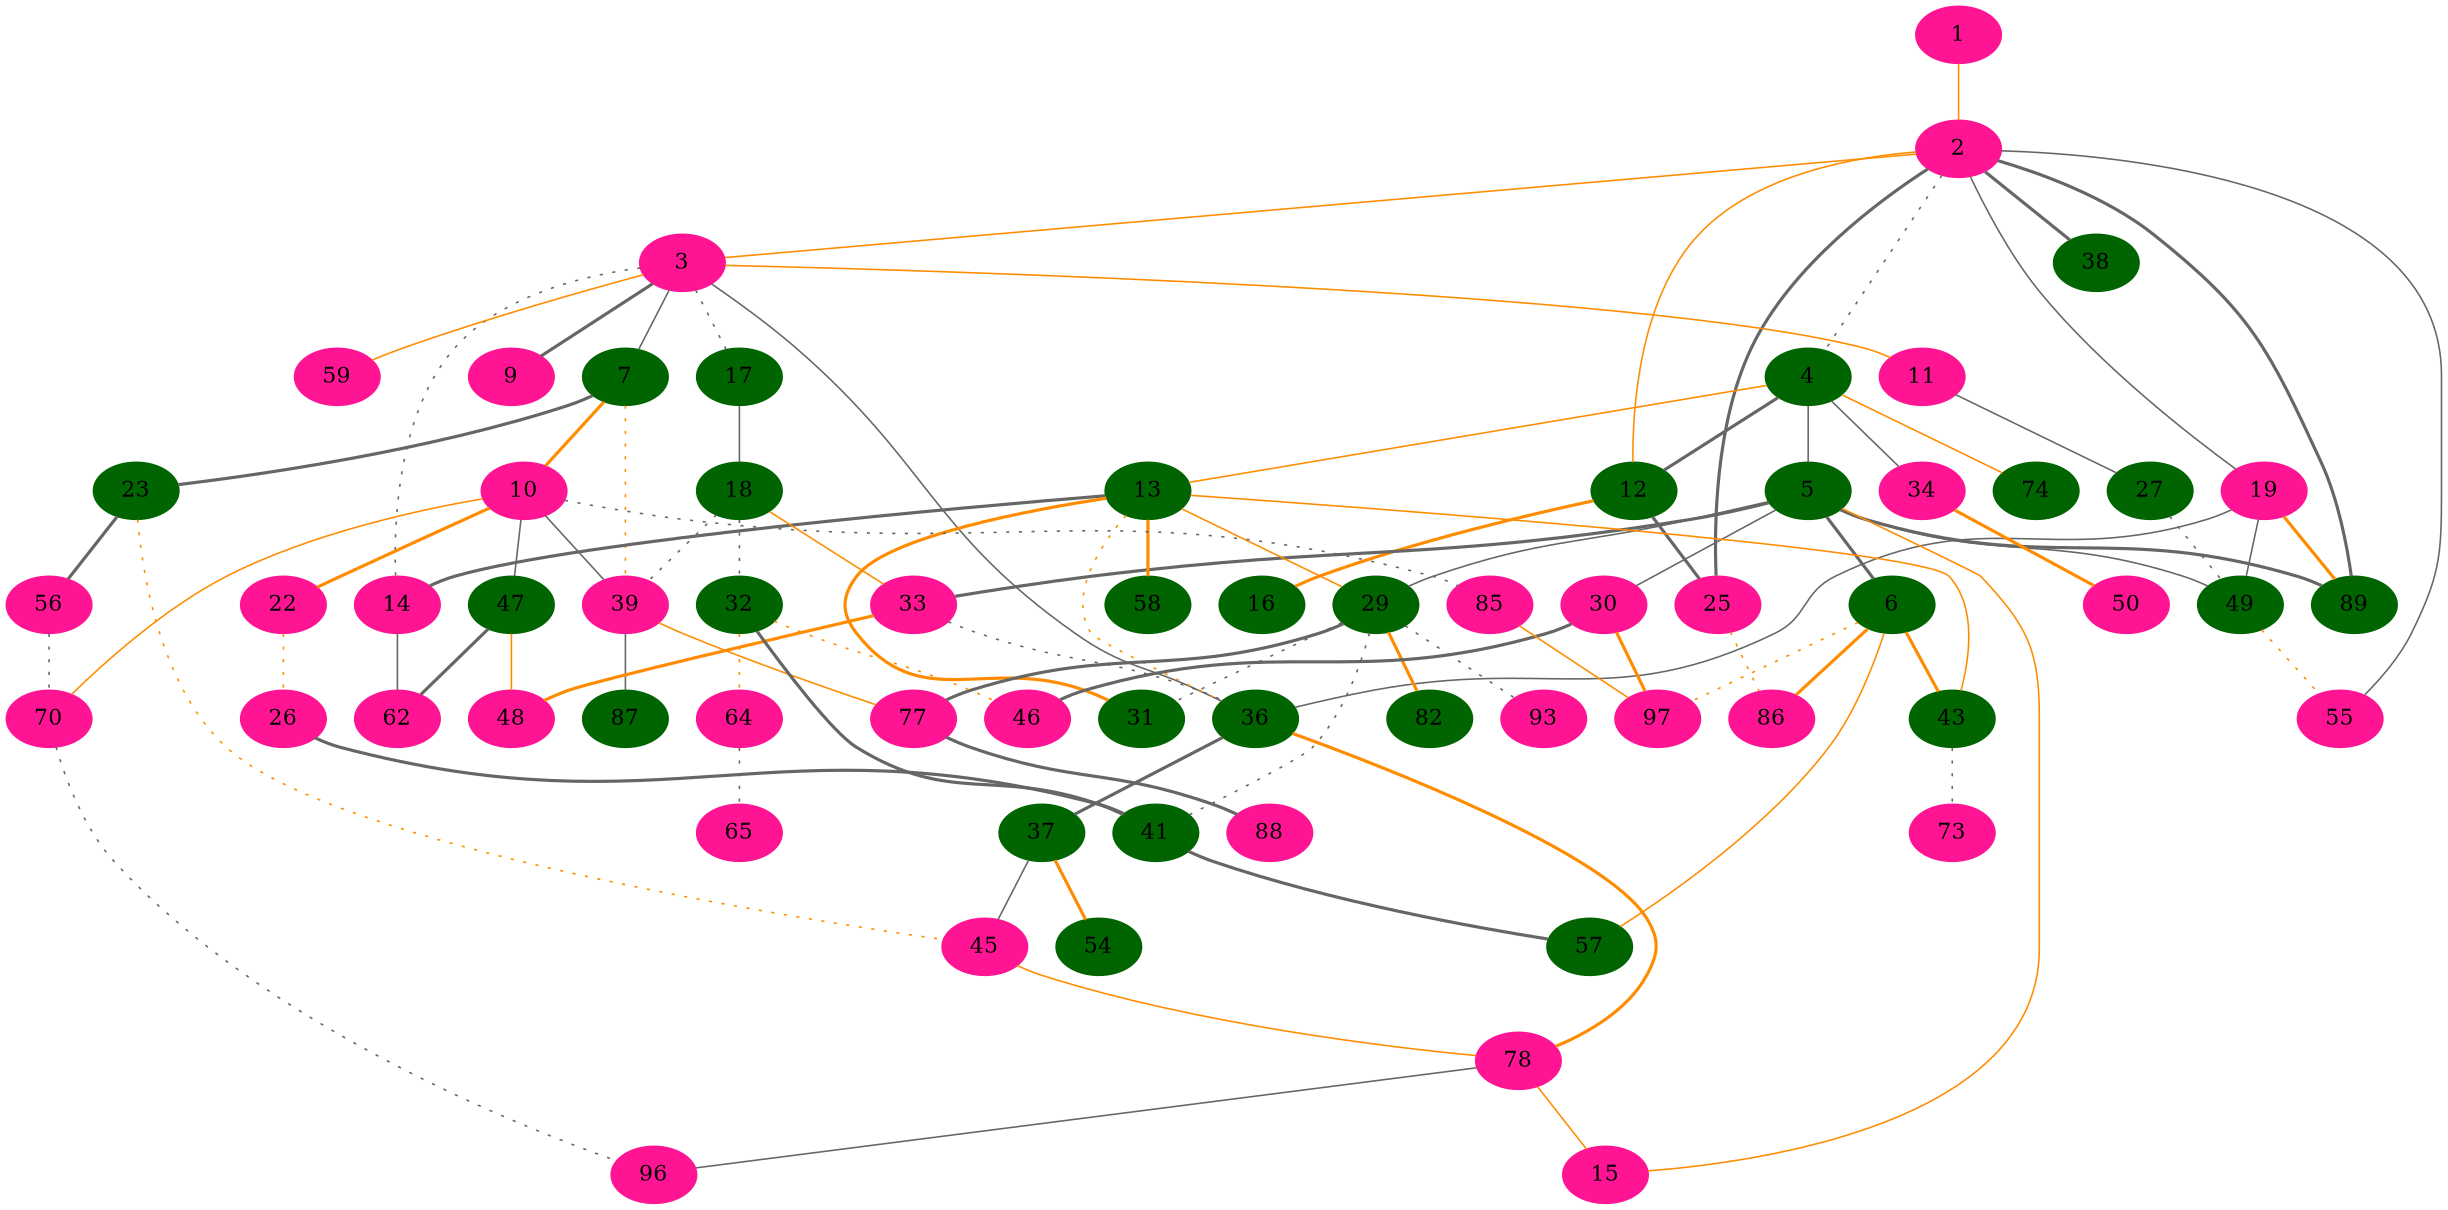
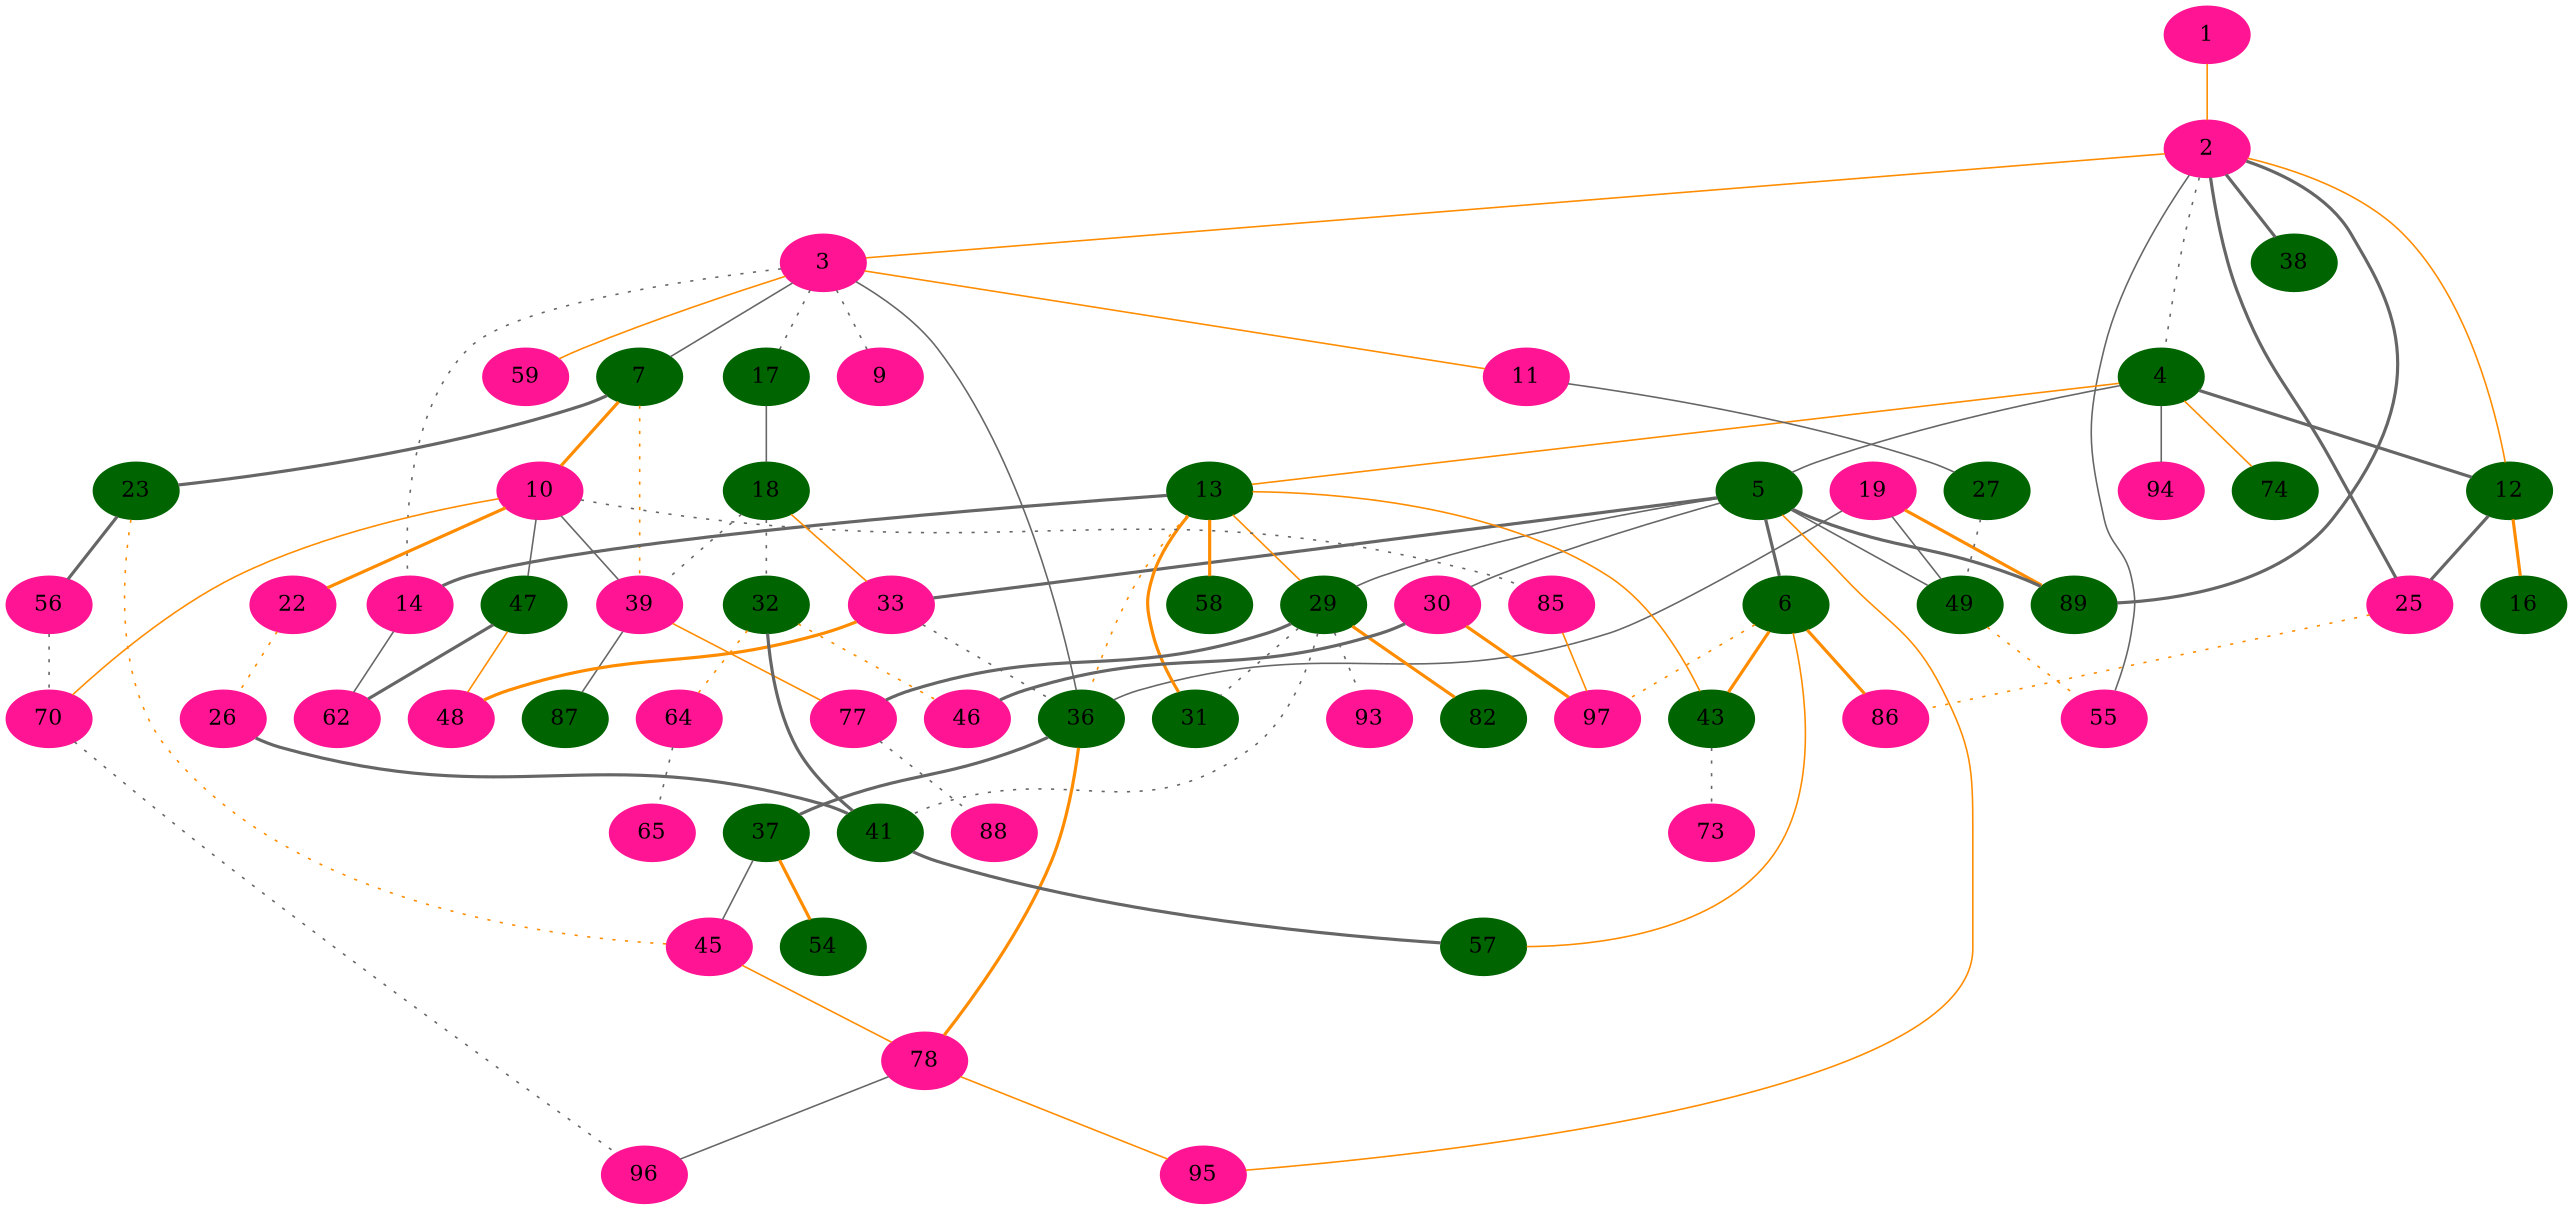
(597, 320) -> (852, 320)
(2084, 340) -> none
(1922, 491) -> (2161, 491)
(2126, 605) -> none
(1092, 776) -> (913, 767)
(1606, 1175) -> (1203, 1175)
